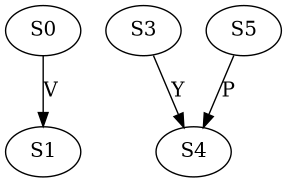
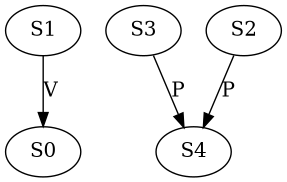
(244, 31) -> (244, 31)
(43, 84) -> (43, 84)
(178, 91) -> (178, 91)
